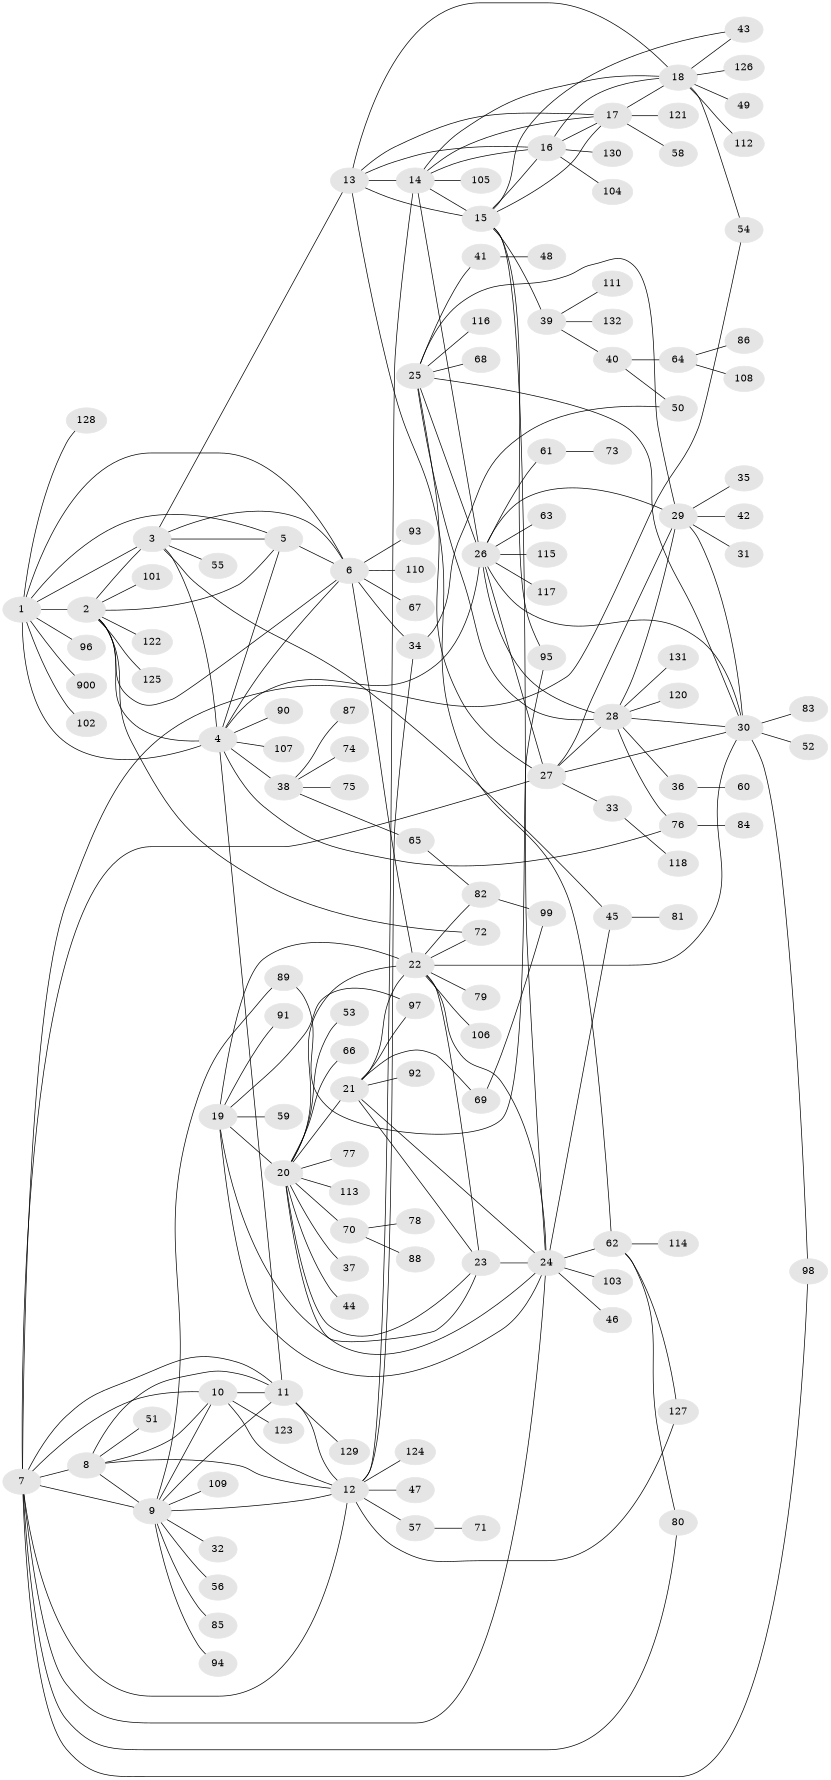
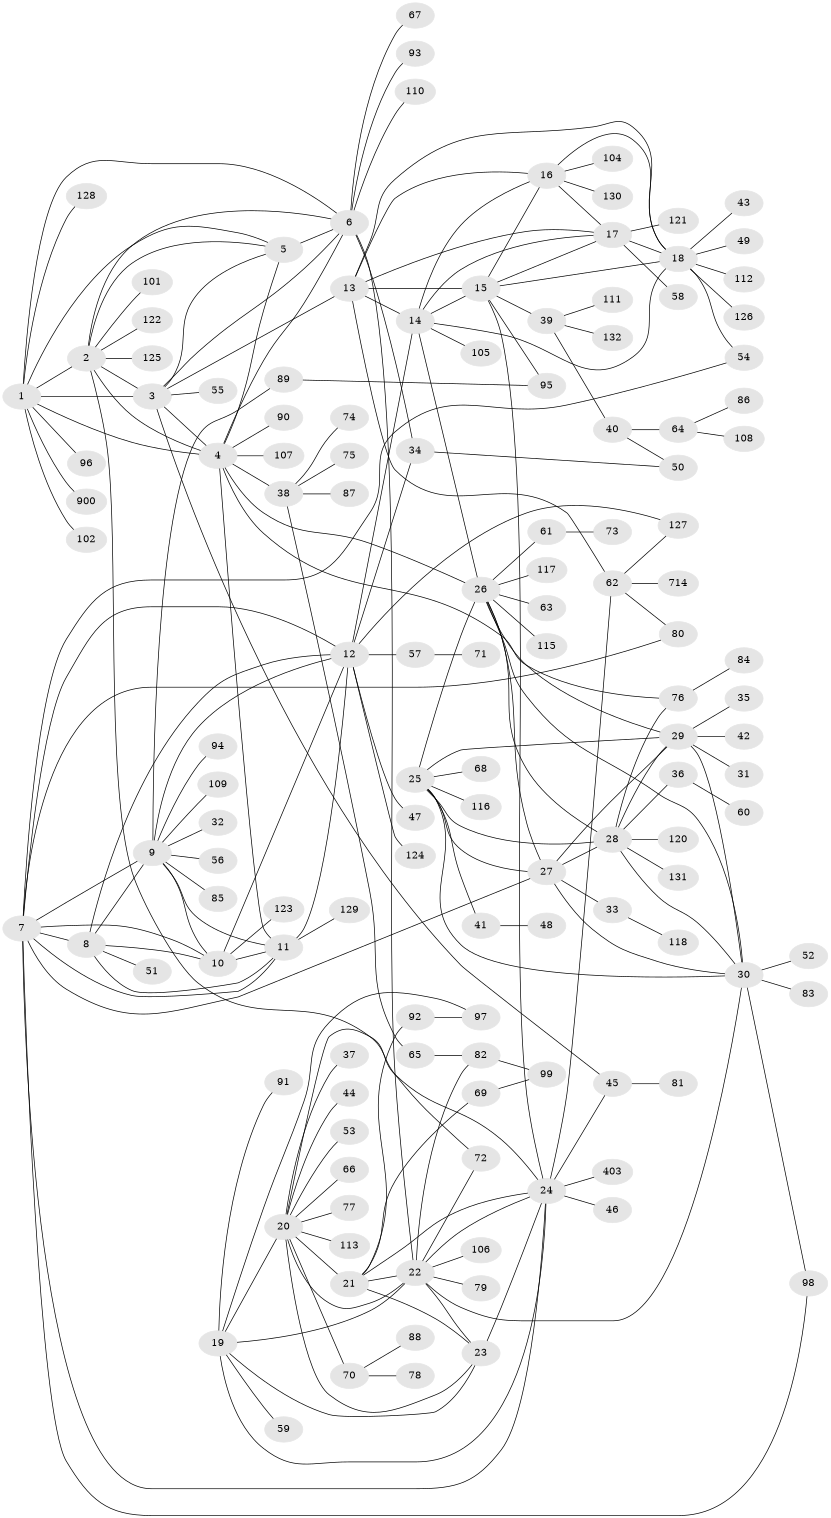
(565, 92) -> (580, 274)
(383, 1051) -> (448, 1017)
(678, 1244) -> (678, 583)
(613, 1282) -> (613, 1172)
